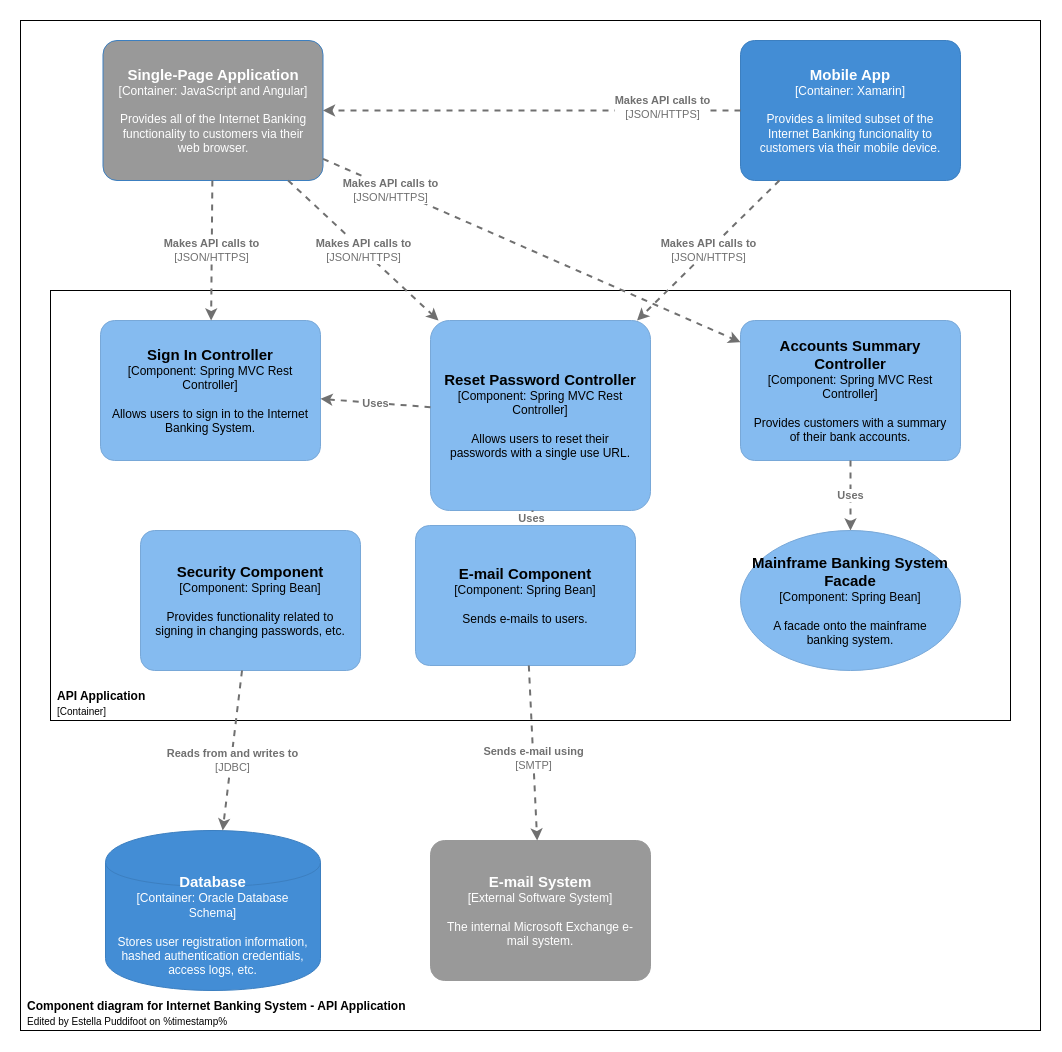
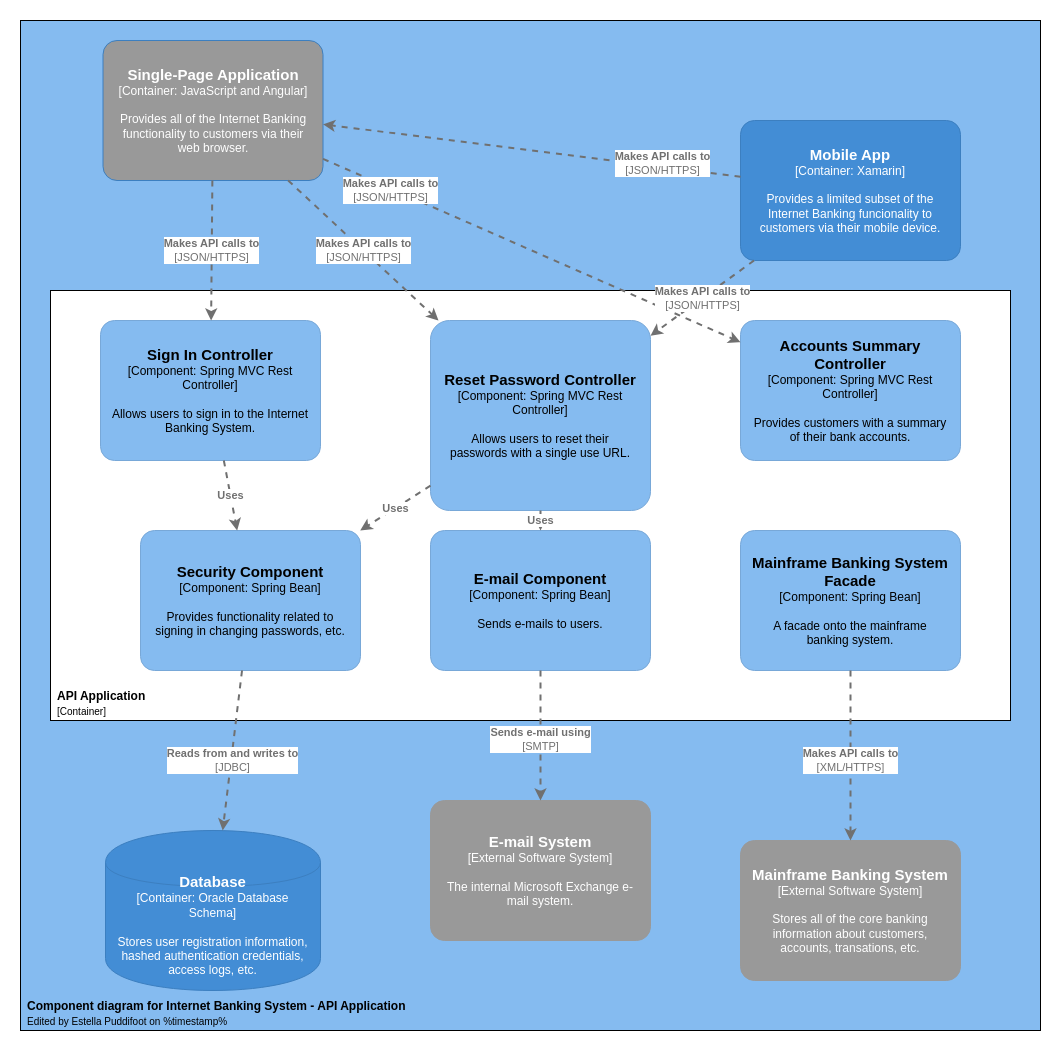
(851, 111) -> (851, 191)
(380, 403) -> (409, 499)
none -> (230, 491)
(851, 491) -> none
(526, 596) -> (541, 601)
(851, 601) -> (851, 601)
none -> (851, 751)
(541, 911) -> (541, 871)
none -> (851, 911)
(219, 1013) -> (219, 1013)
